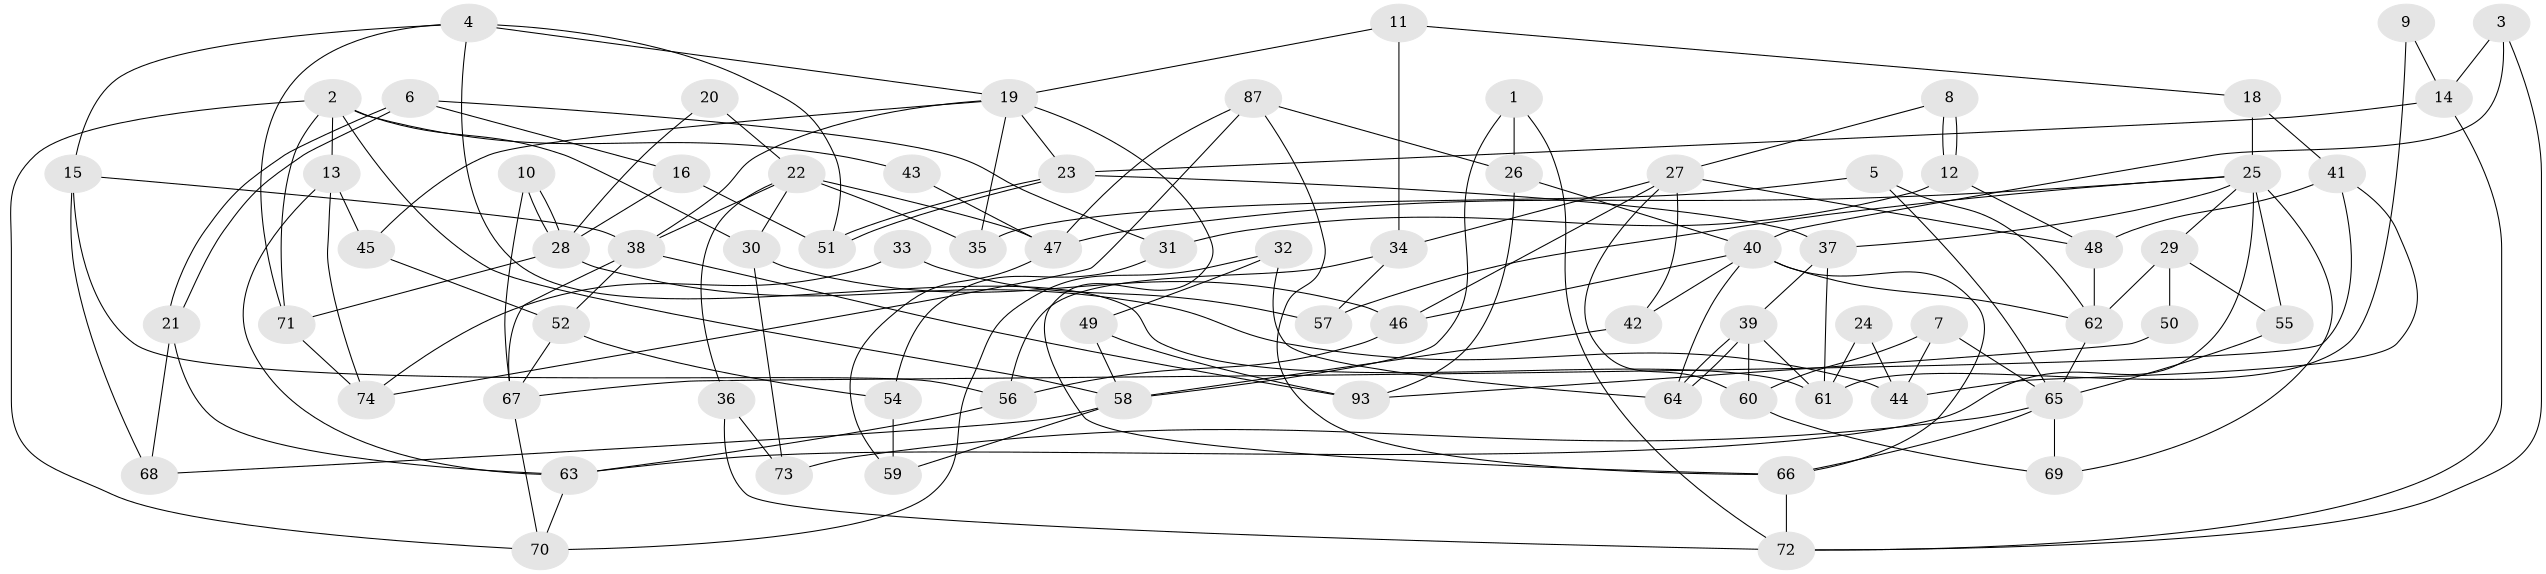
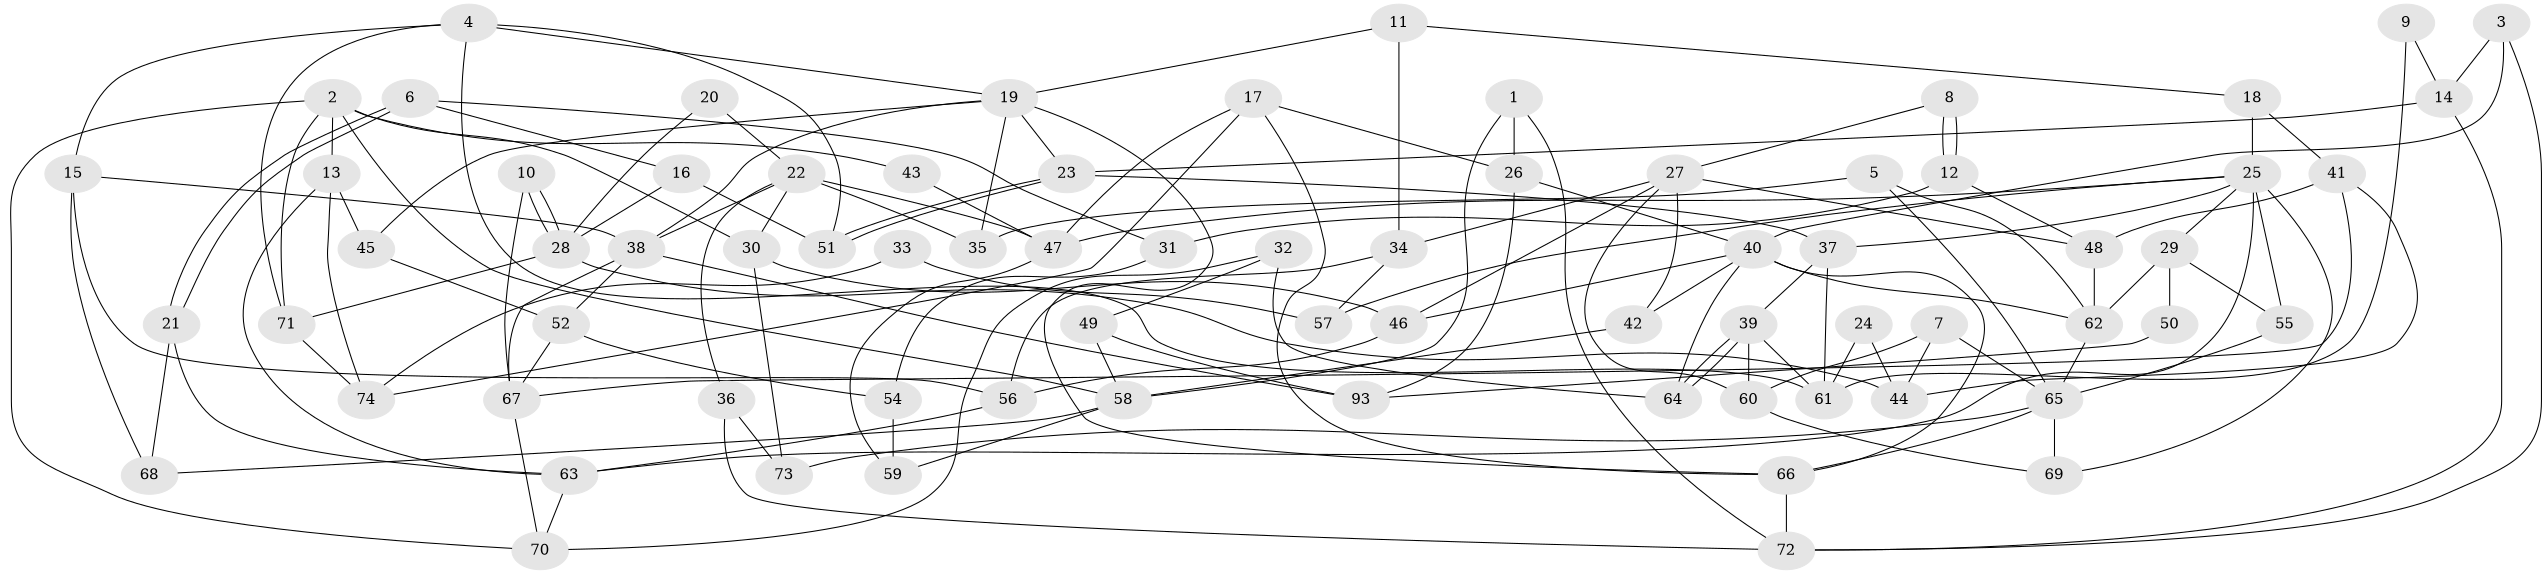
(1253, 98) -> (1253, 98)
